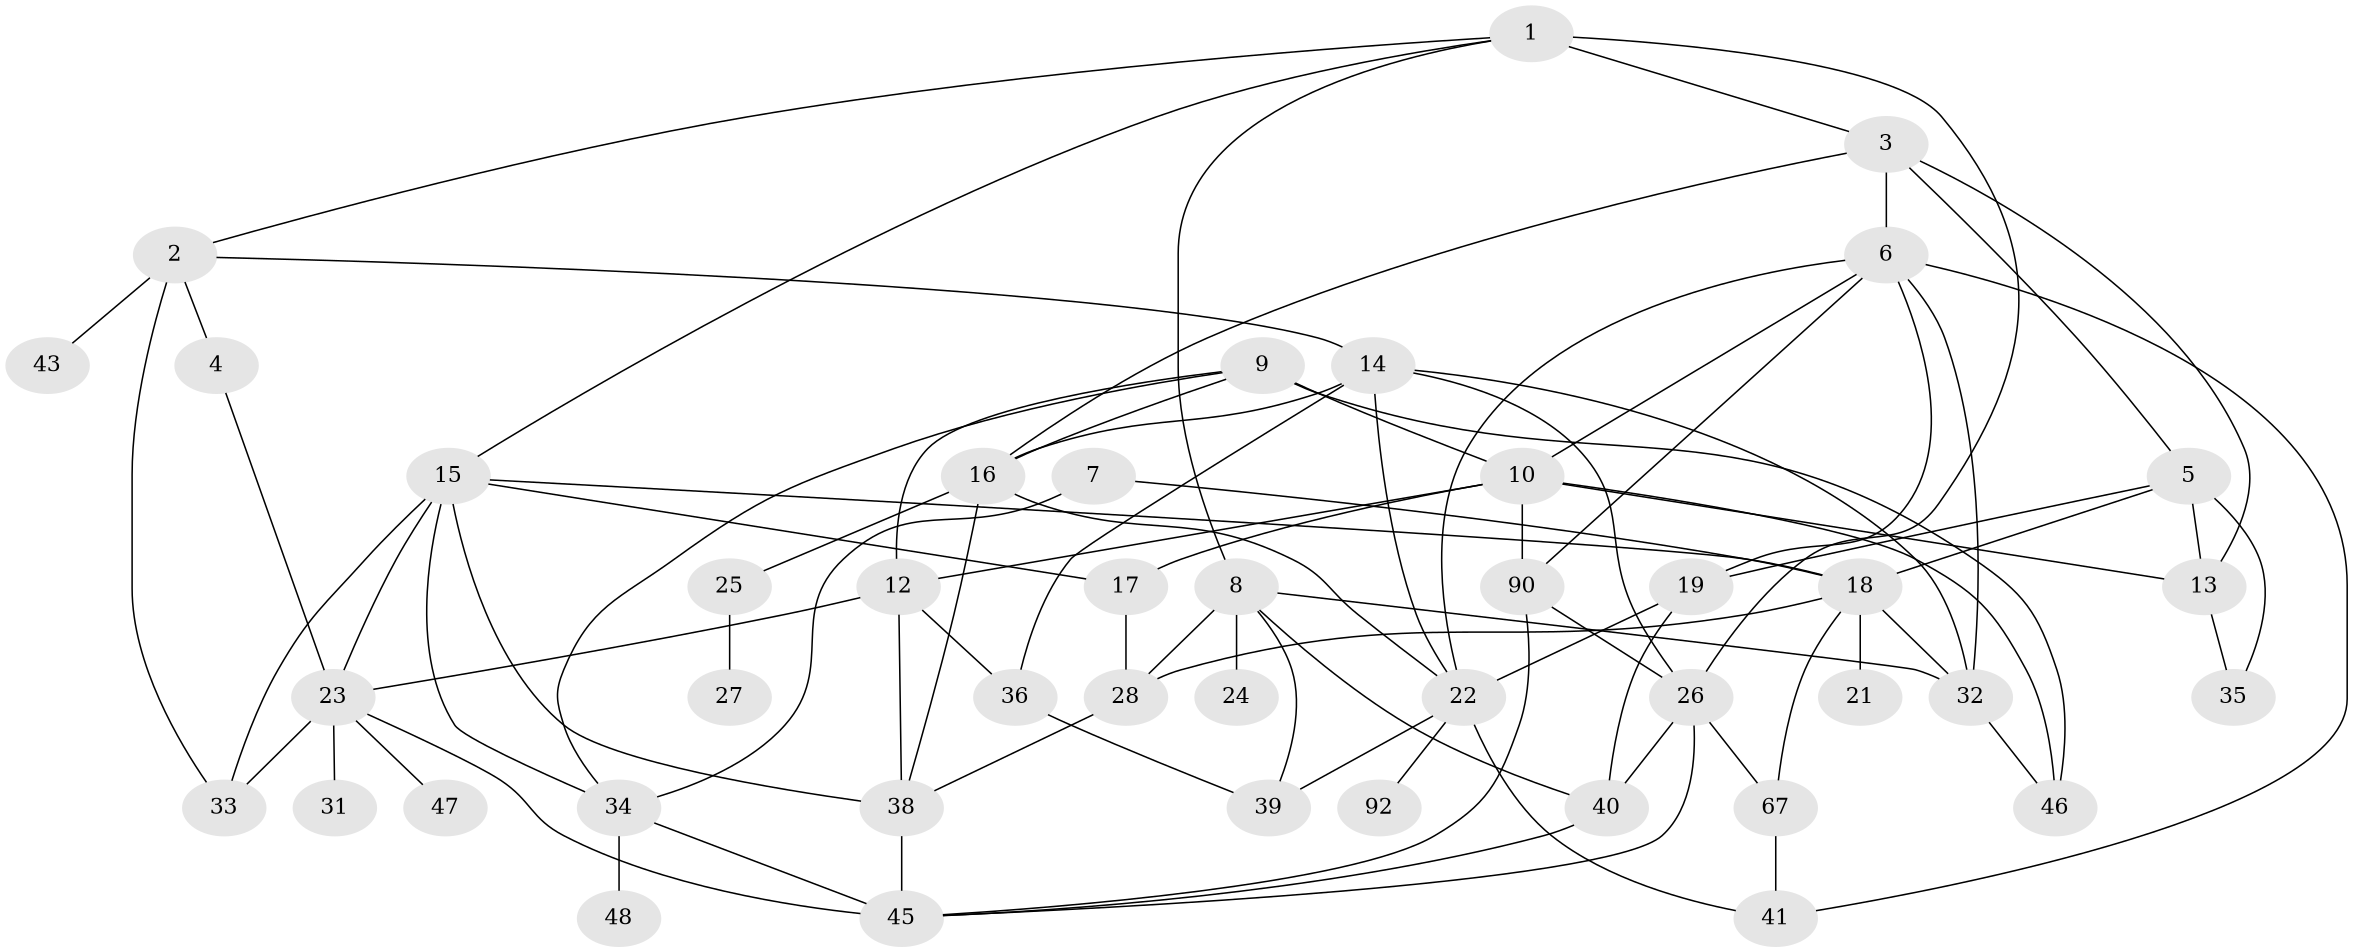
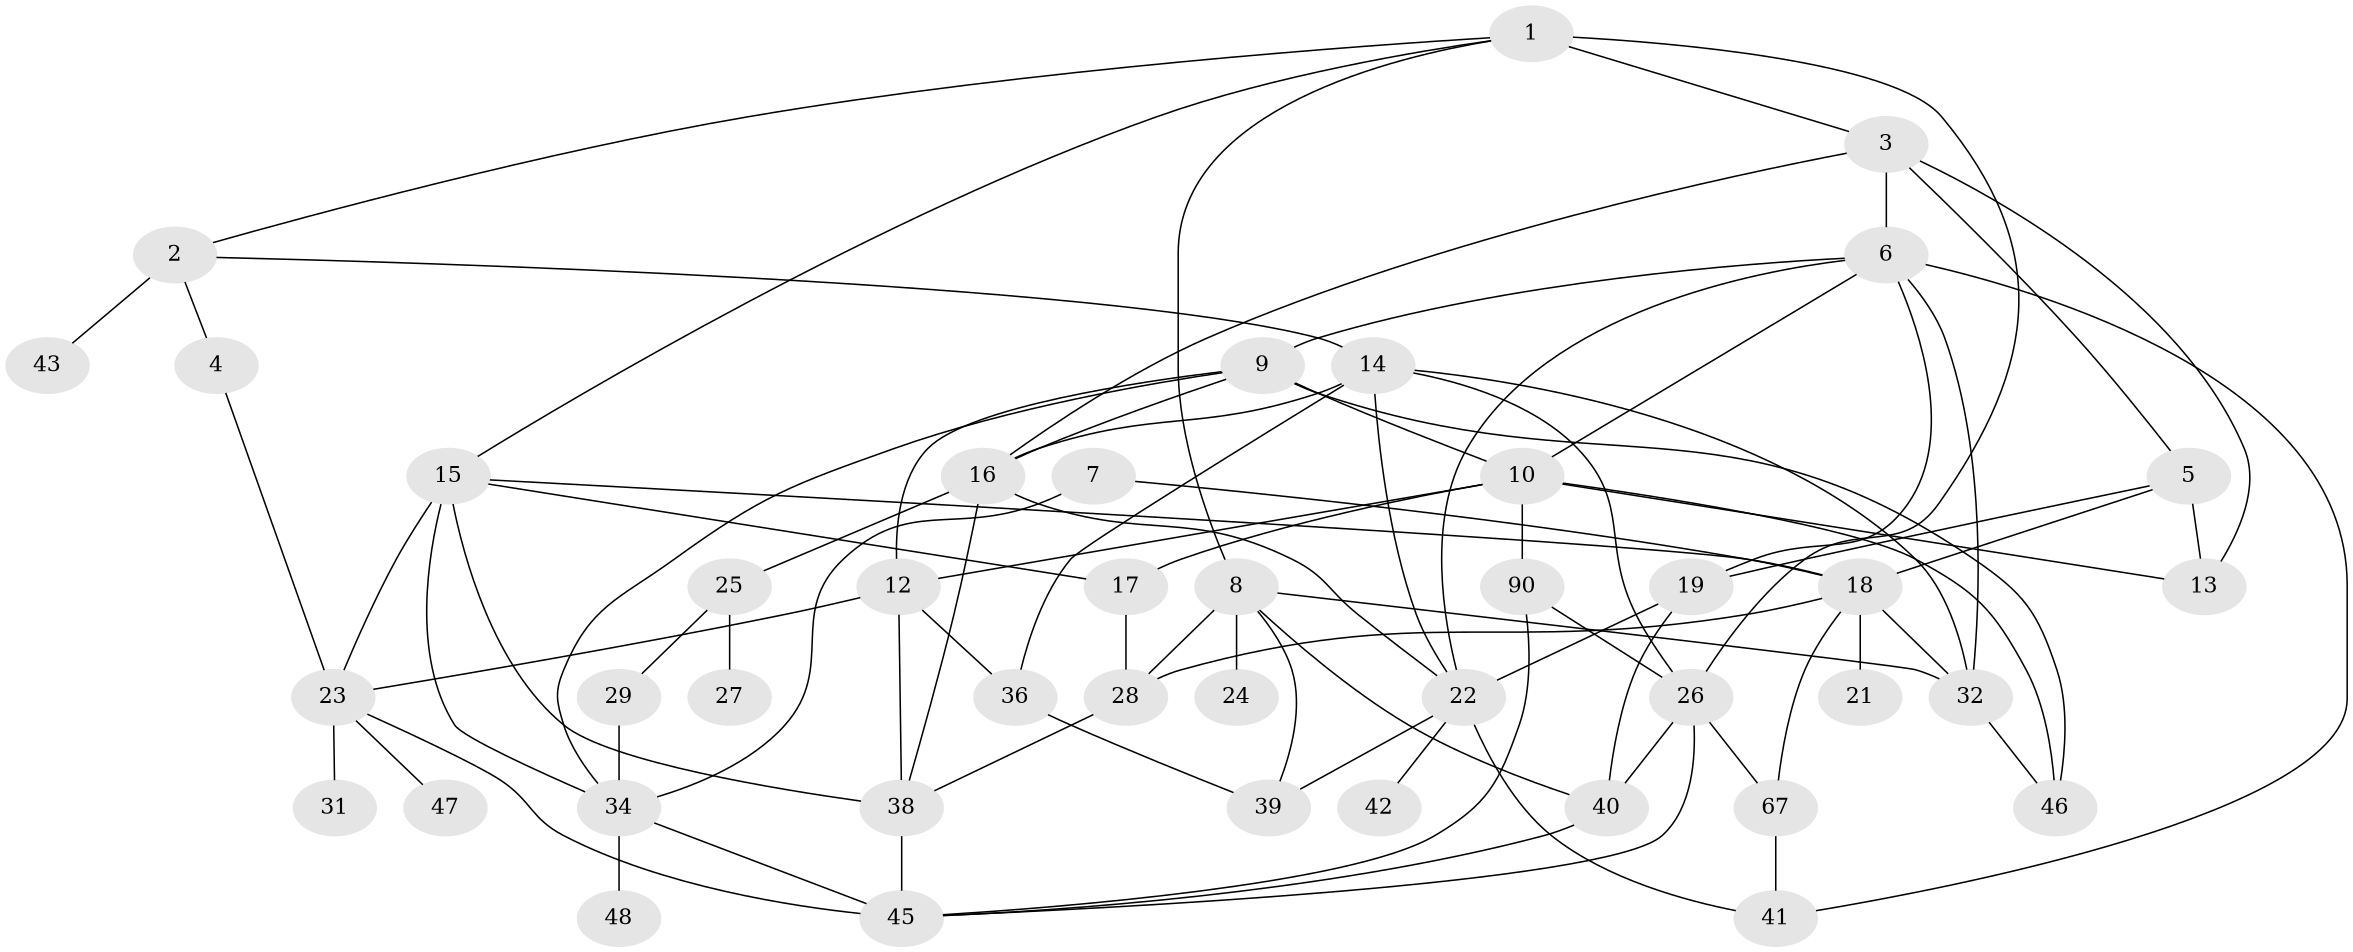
(1704, 421) -> (1566, 286)
none -> (619, 697)
(2234, 697) -> none
(224, 808) -> none
(1379, 808) -> (1379, 808)
